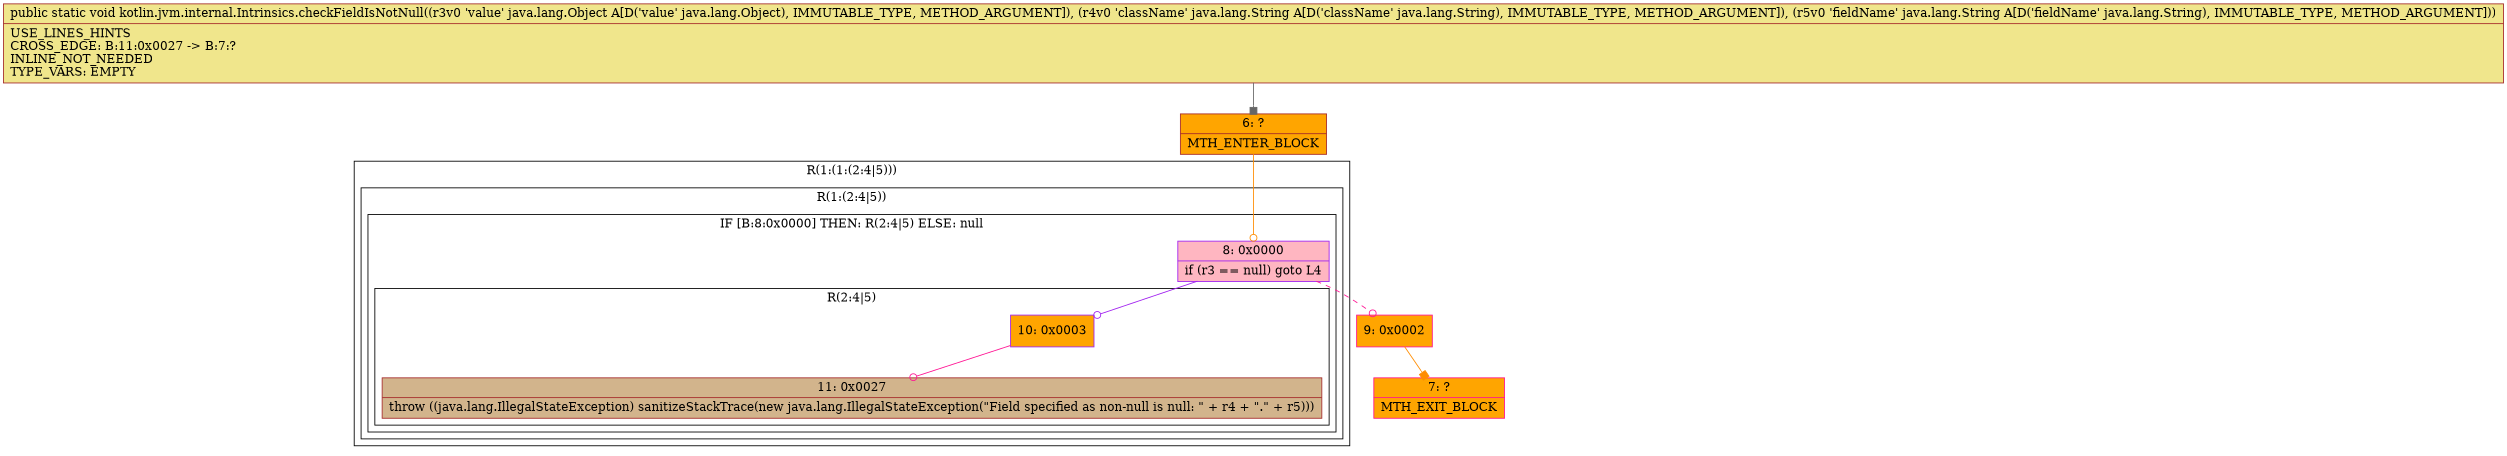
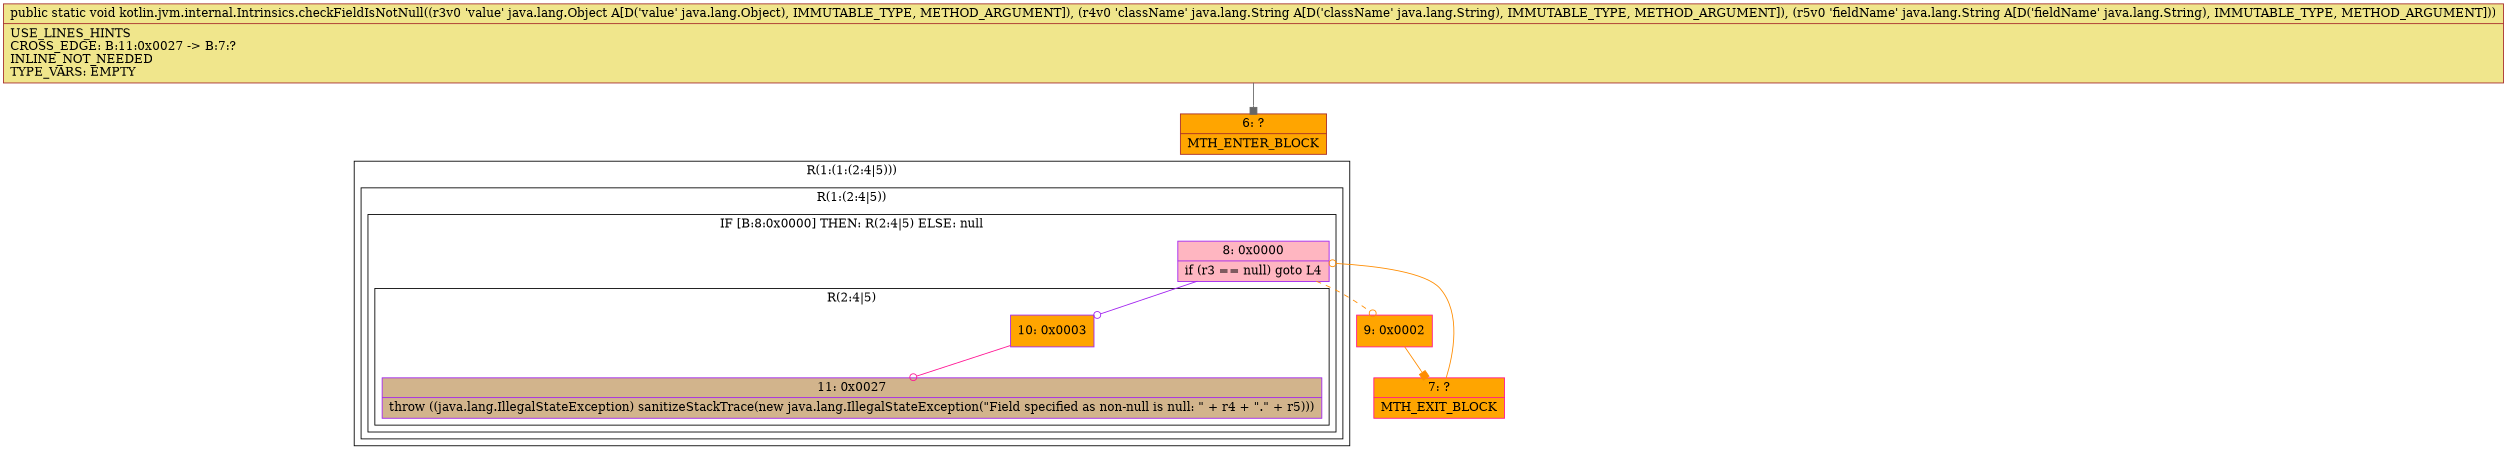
(1253, 194) -> (1434, 284)
(1356, 302) -> (1356, 302)
(852, 398) -> (852, 398)
